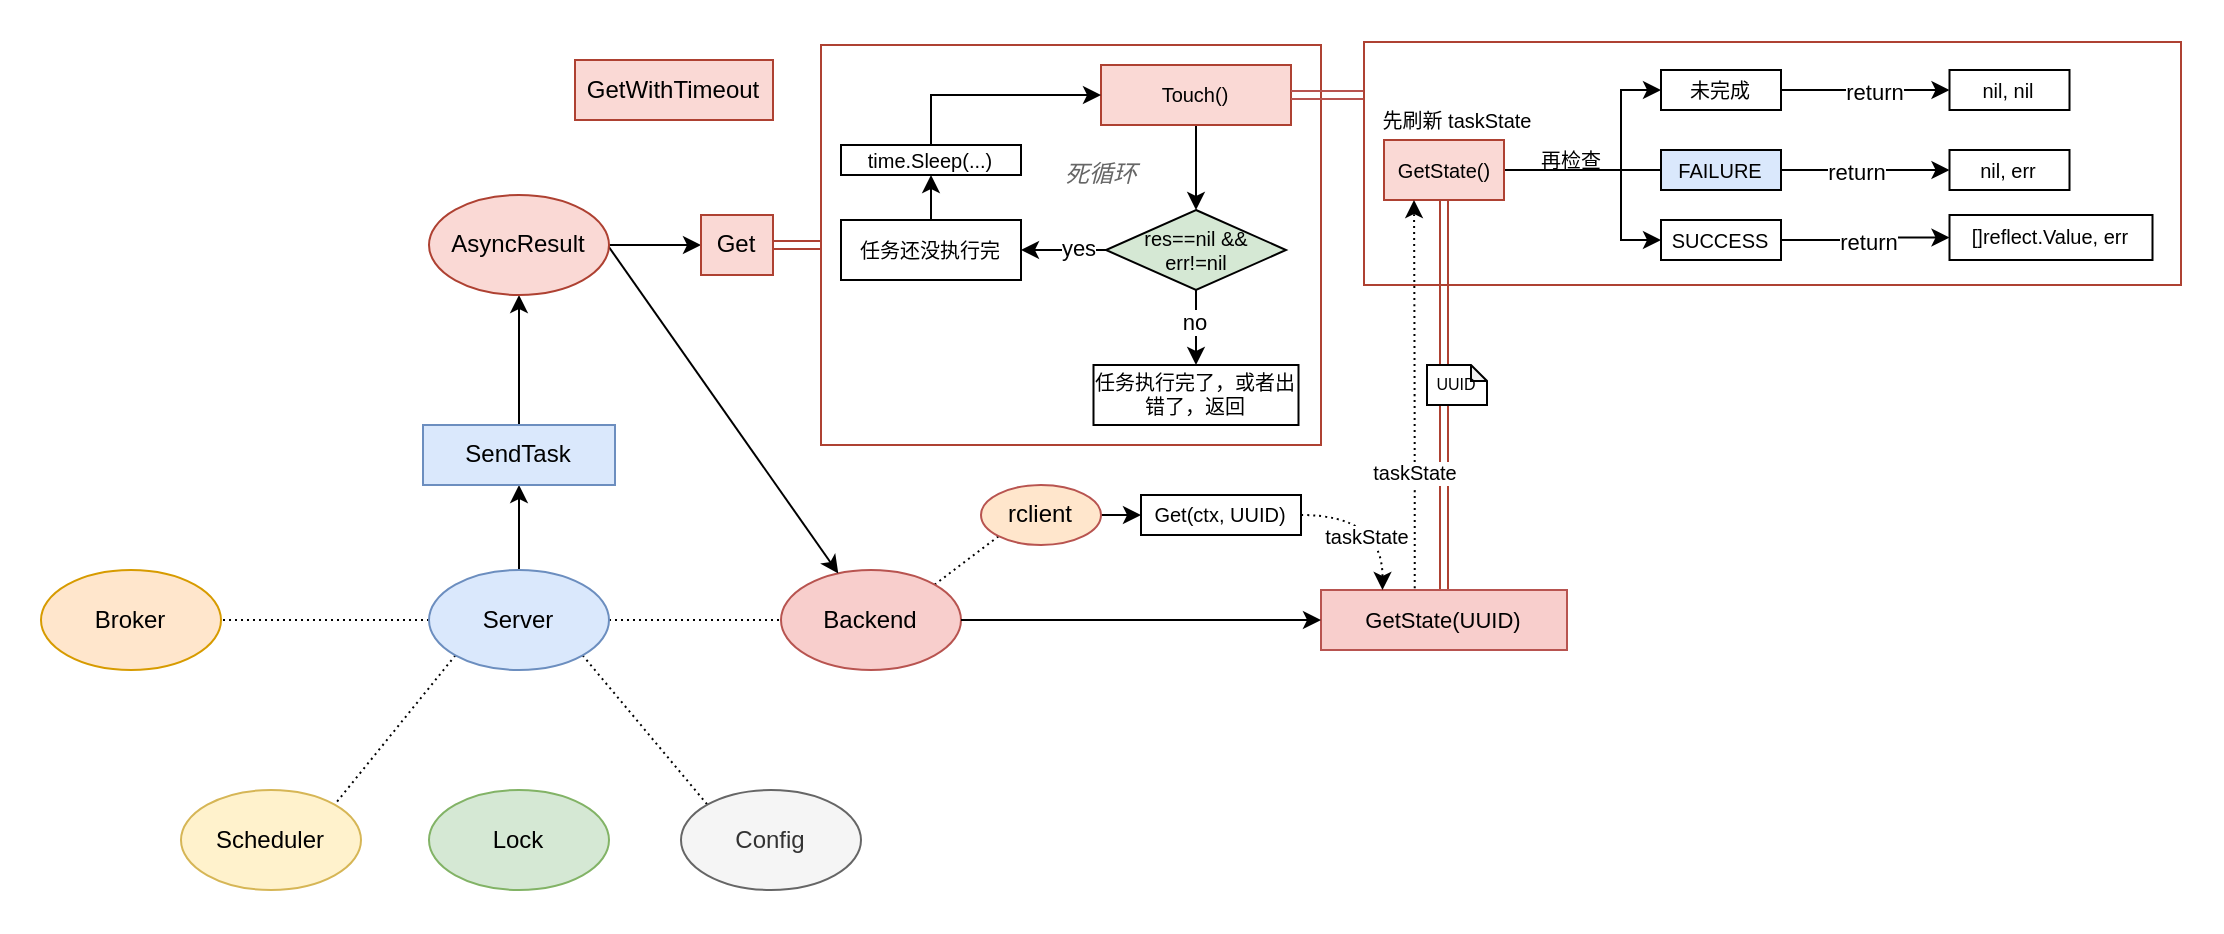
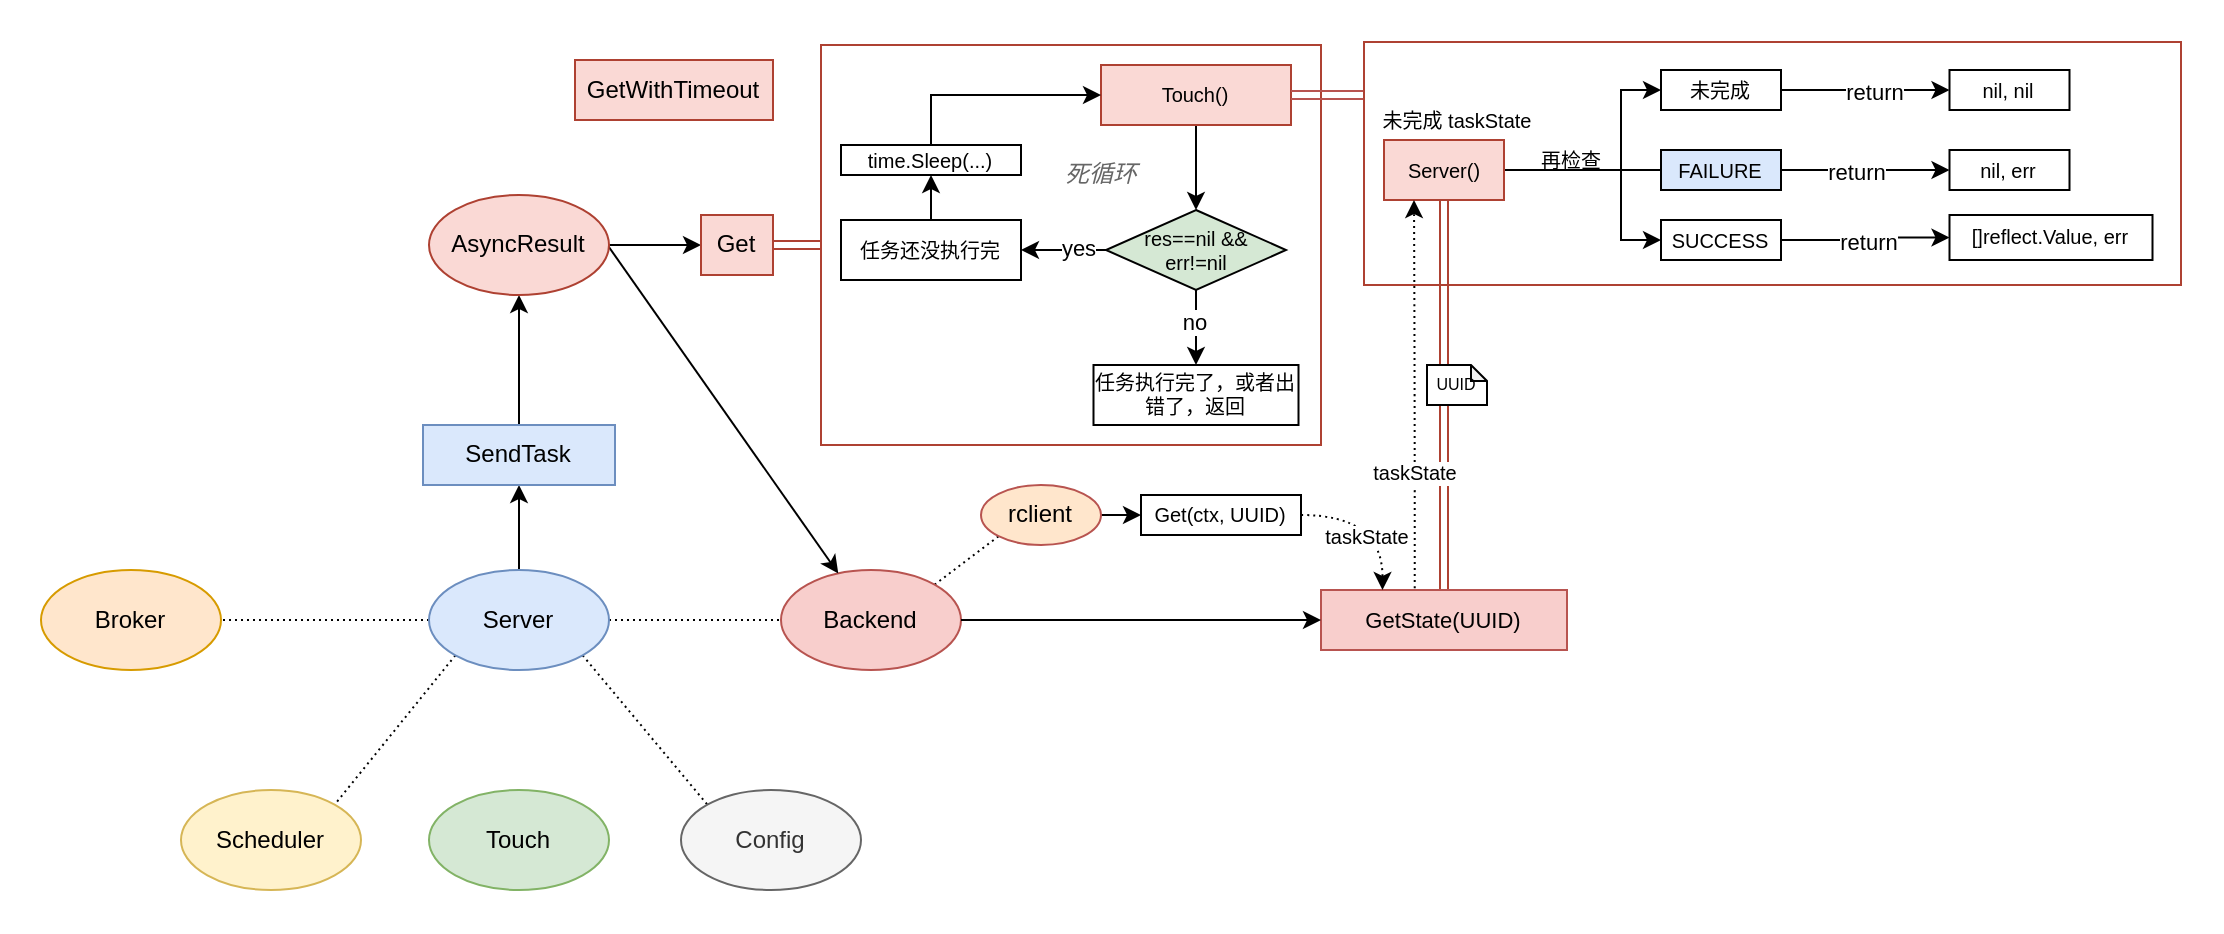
(1458, 121) -> (1458, 121)
(1445, 171) -> (1445, 171)
(519, 841) -> (519, 841)
